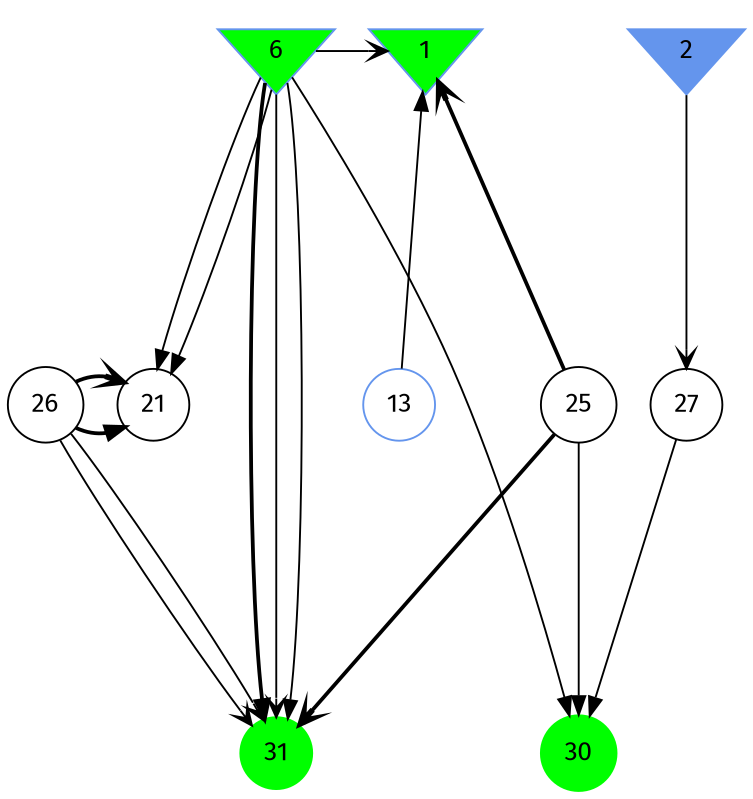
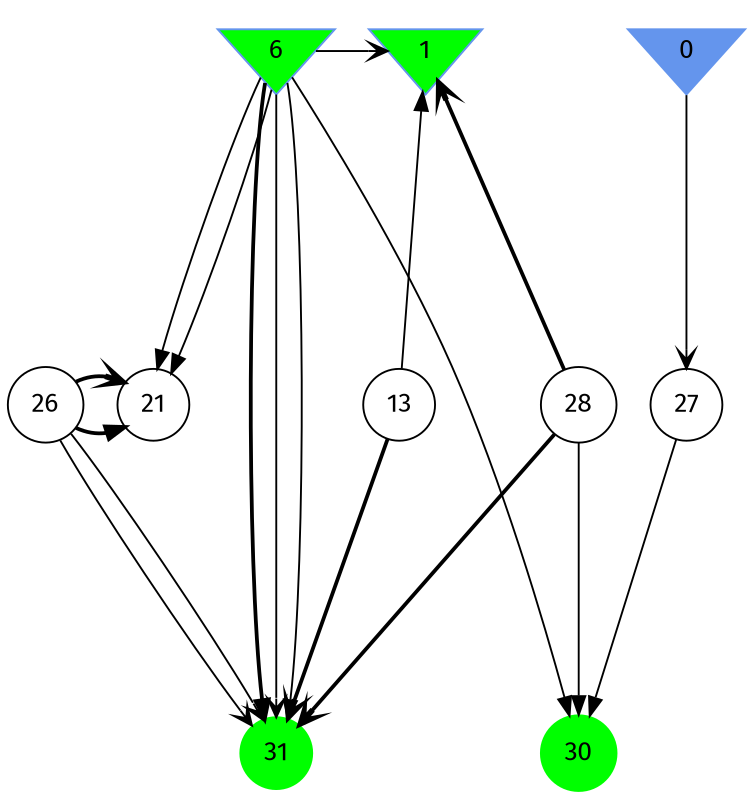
(686, 51) -> (686, 51)
(399, 405) -> (399, 405)
(579, 405) -> (579, 405)
none -> (341, 570)
